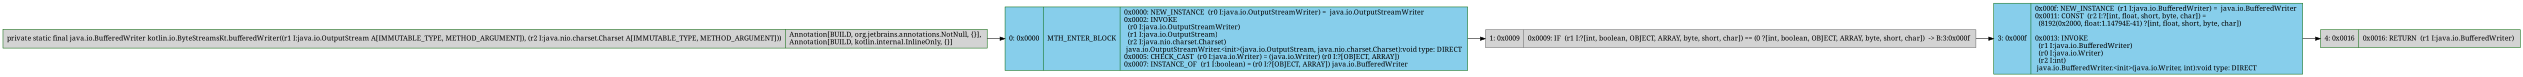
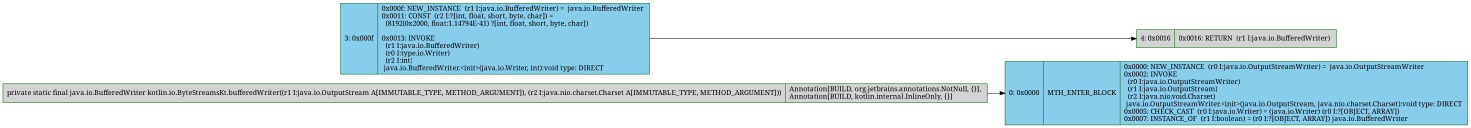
(1731, 39) -> none
(1175, 42) -> (1170, 97)
(2069, 53) -> (416, 53)
